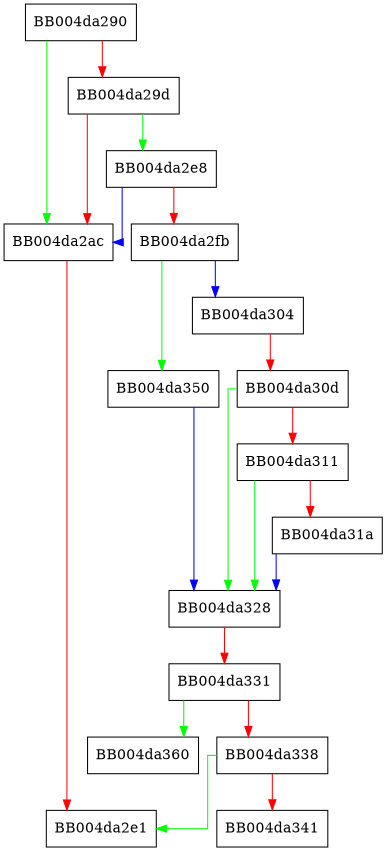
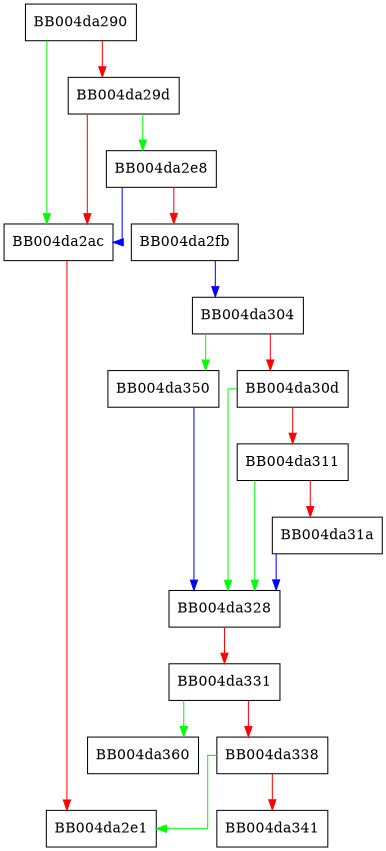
(162, 311) -> (206, 347)
